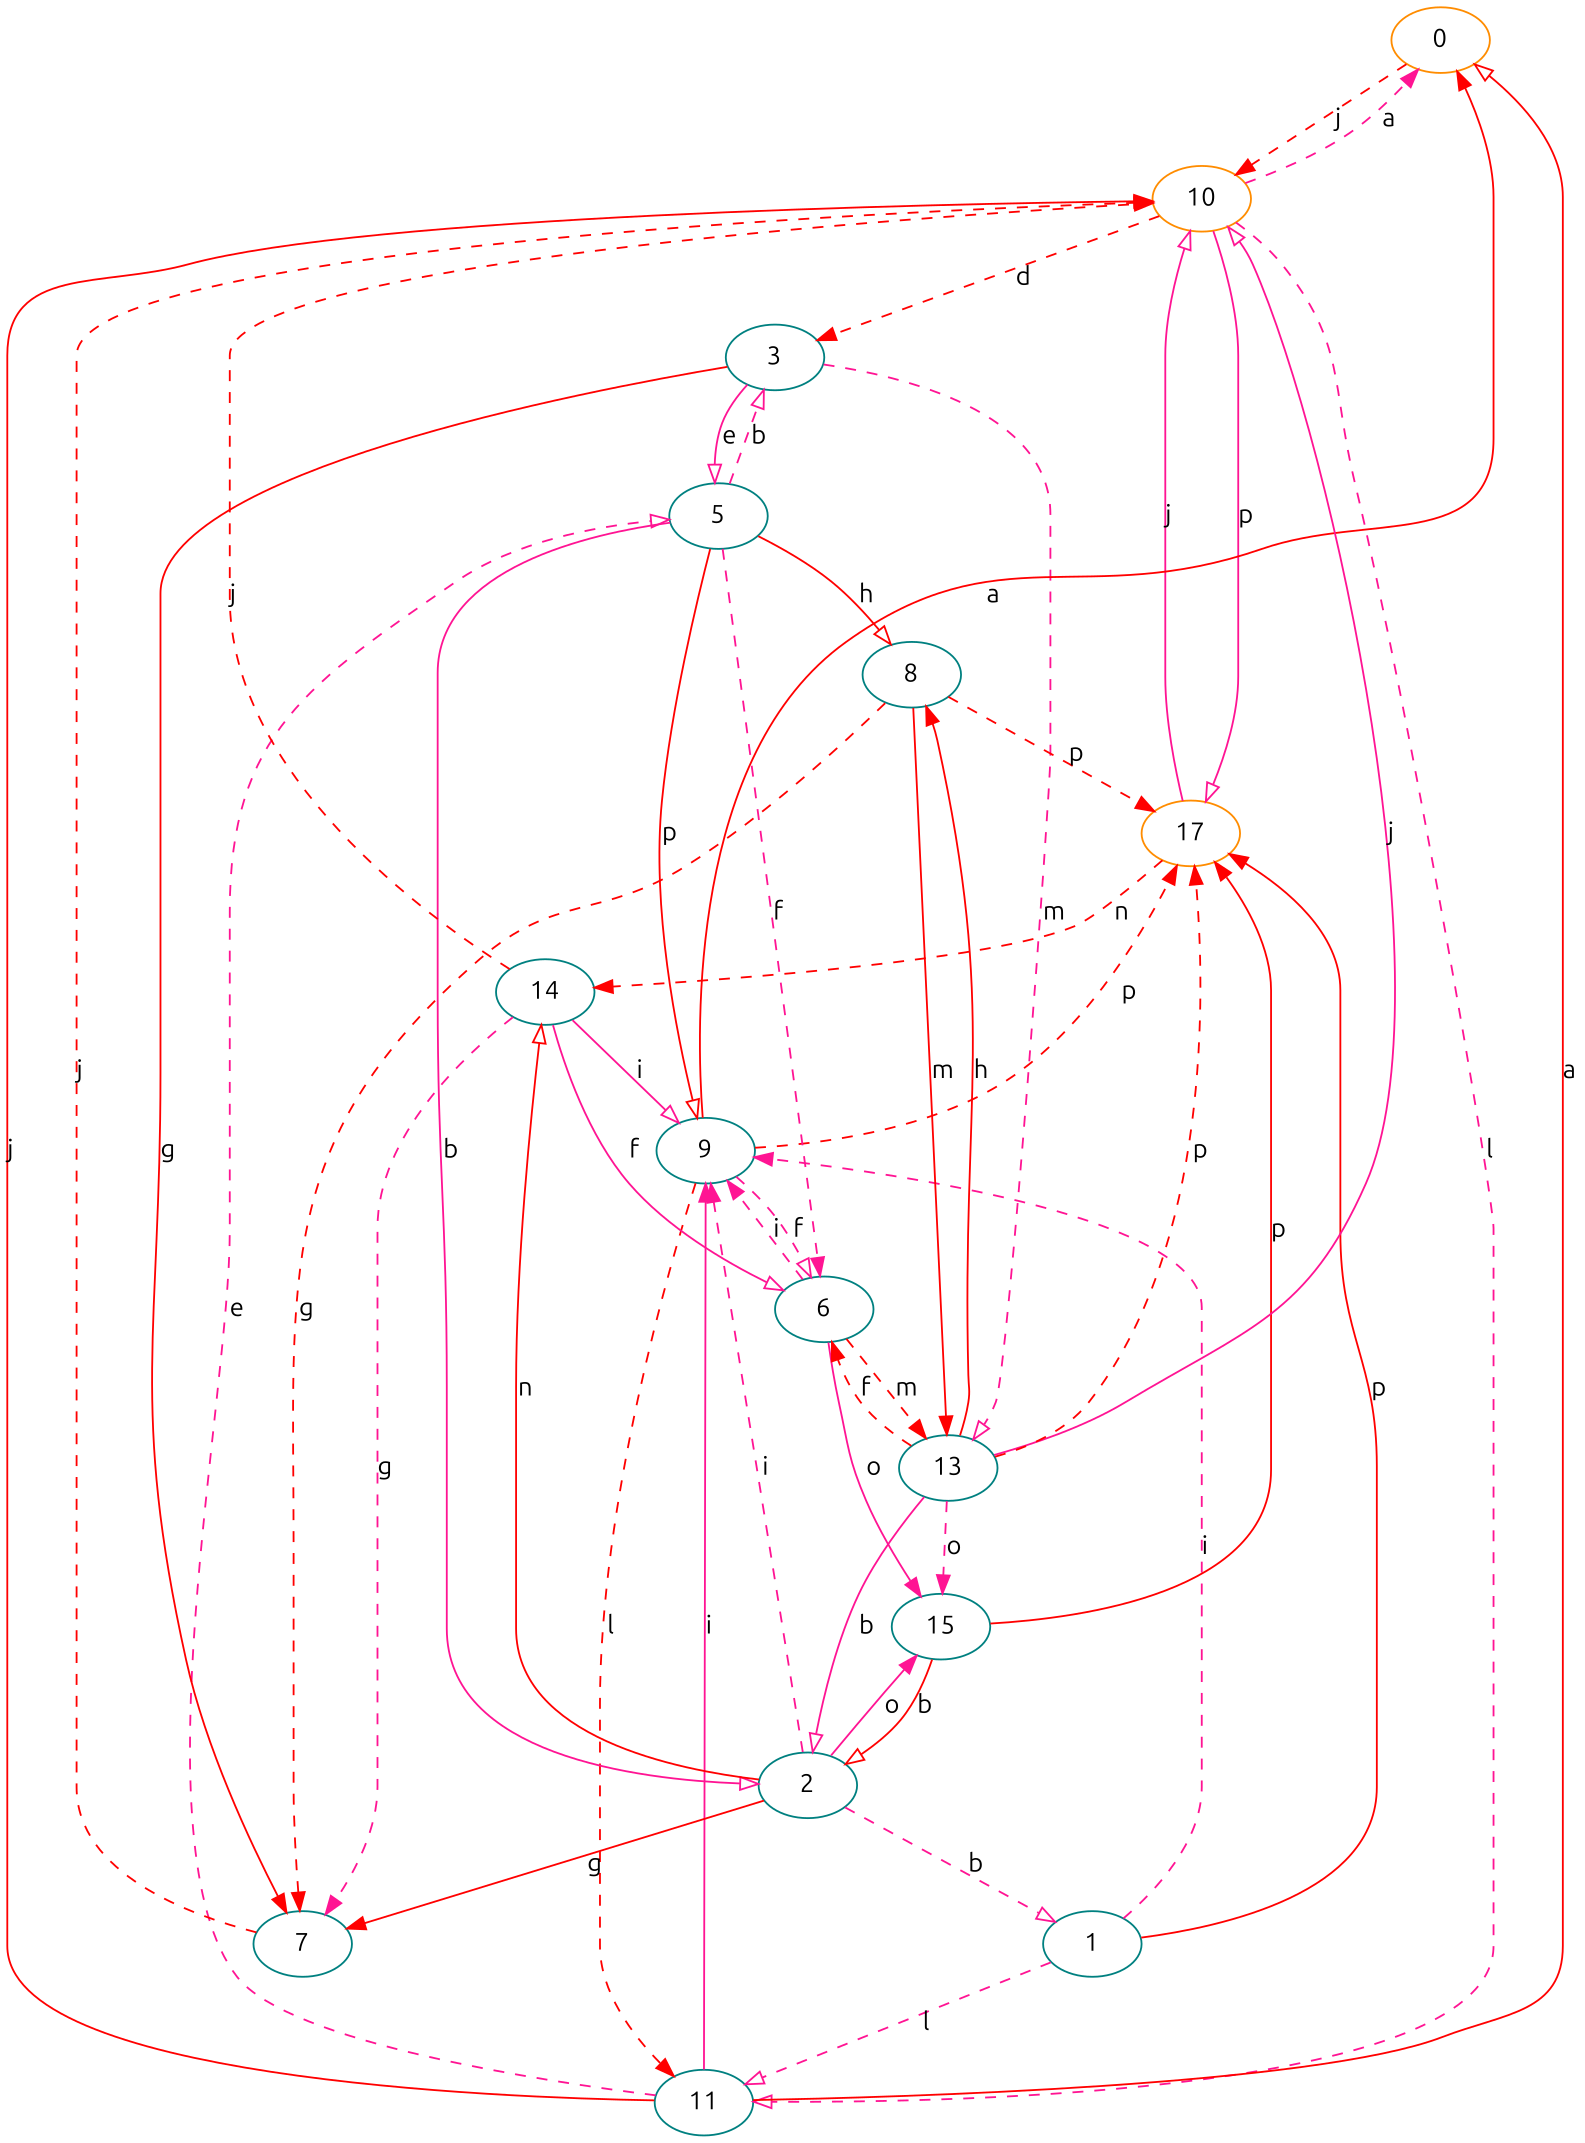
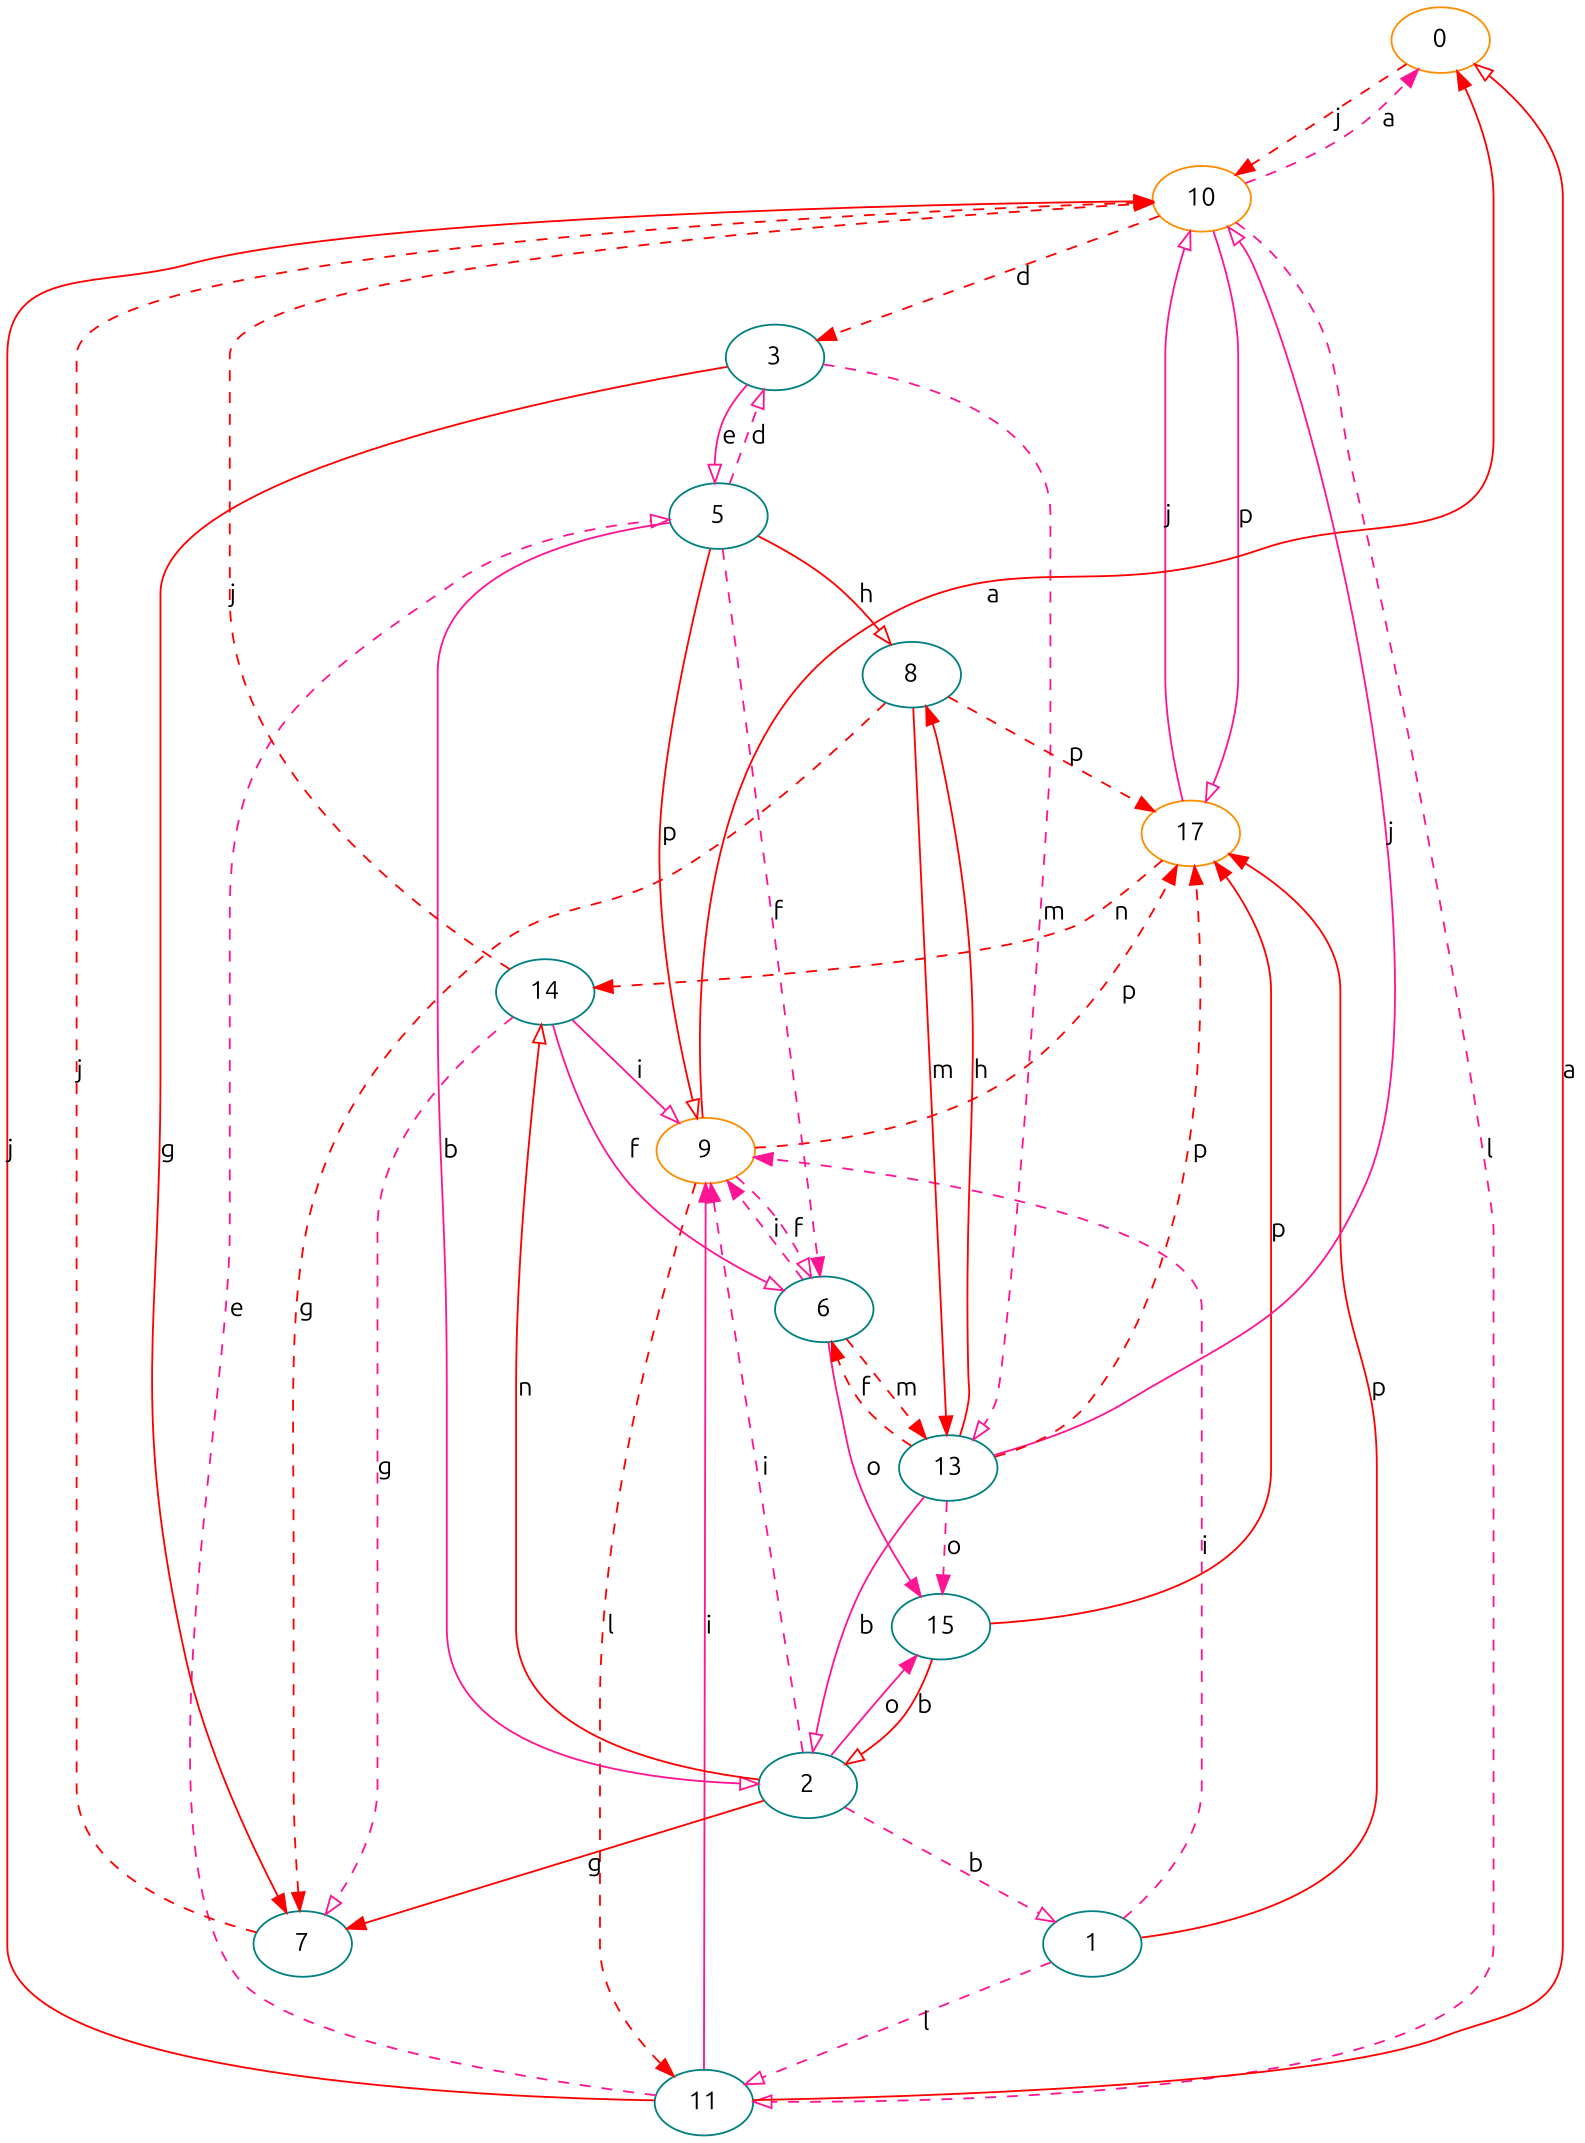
(760, 437) -> (760, 437)
(706, 1151) -> (706, 1151)
(377, 1439) -> (377, 1439)
